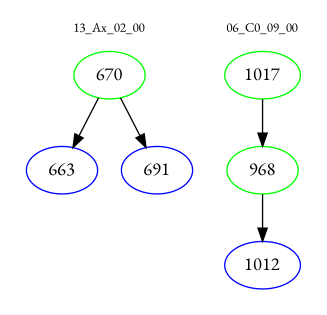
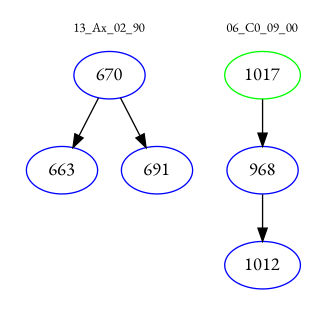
(110, 28) -> (110, 28)
(110, 75) -> (110, 75)
(263, 170) -> (263, 170)
